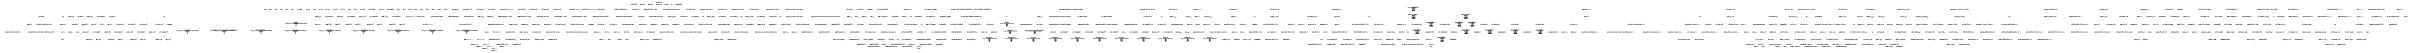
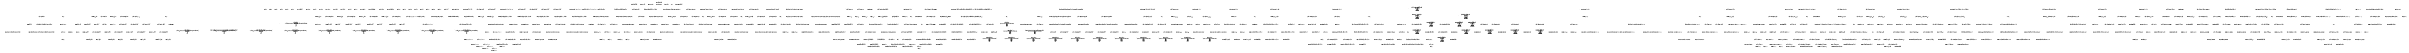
(1197, 17) -> none
